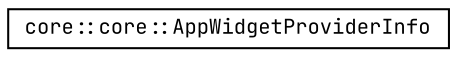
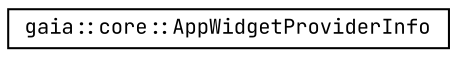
(229, 29) -> (229, 29)
